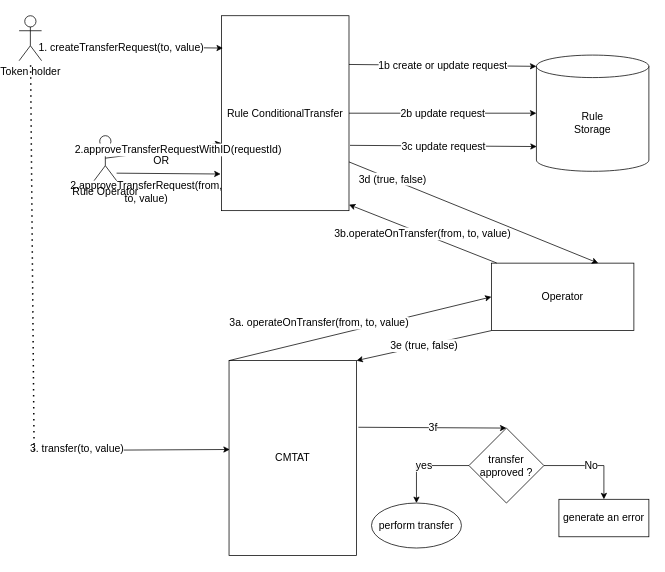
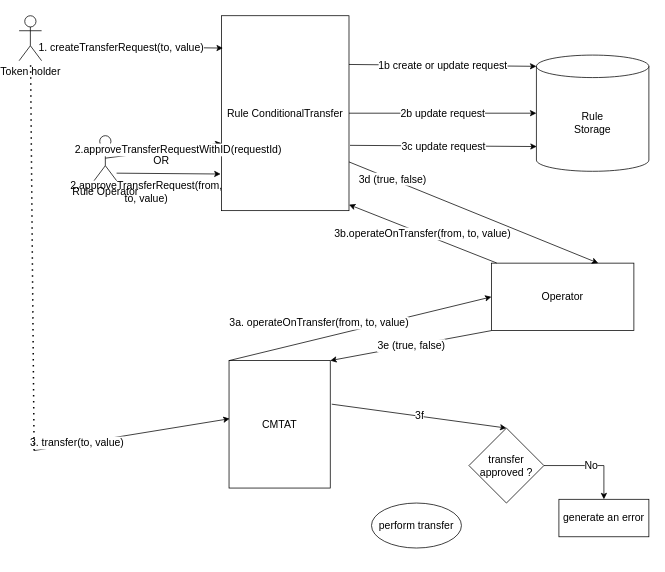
(293, 458) -> (280, 424)
(427, 465) -> none
